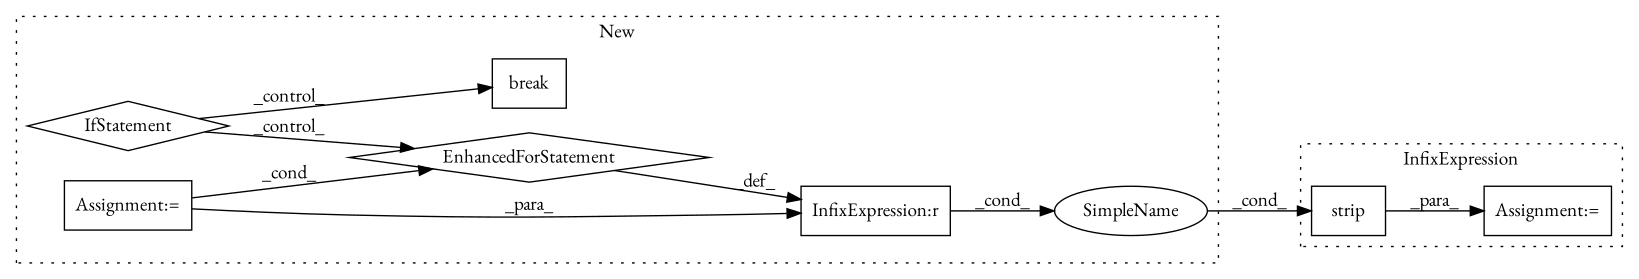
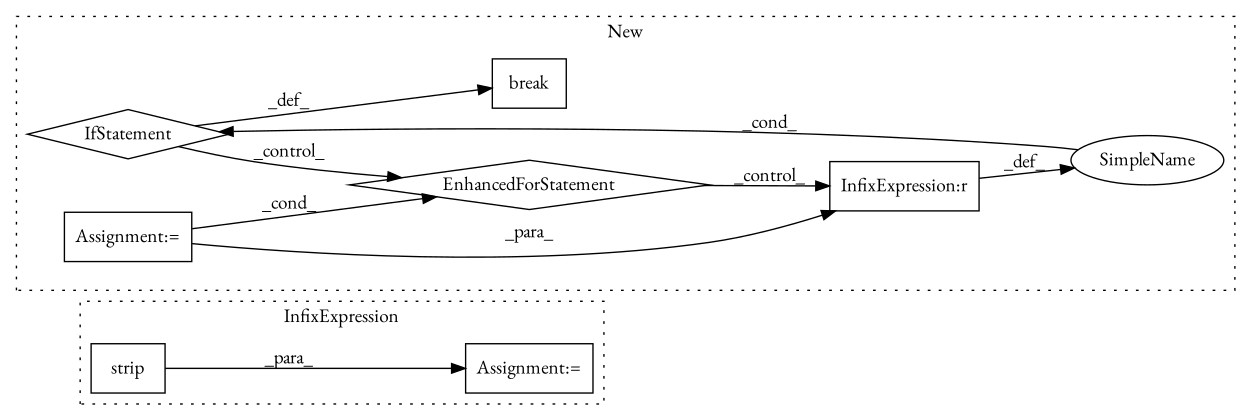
(289, 97) -> (289, 101)
(755, 181) -> (770, 176)
(1002, 201) -> (1025, 162)
(1253, 211) -> (656, 130)
